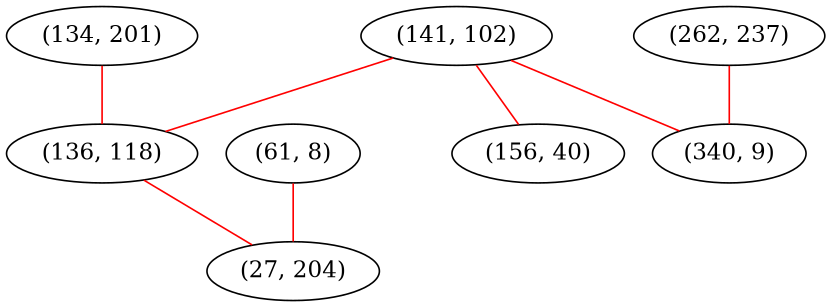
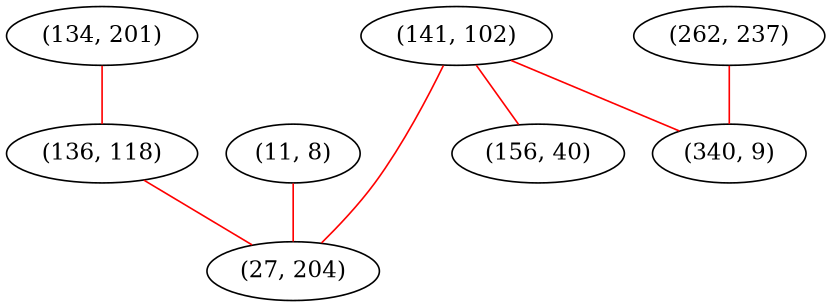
(279, 95) -> (391, 160)
(293, 154) -> (293, 154)
